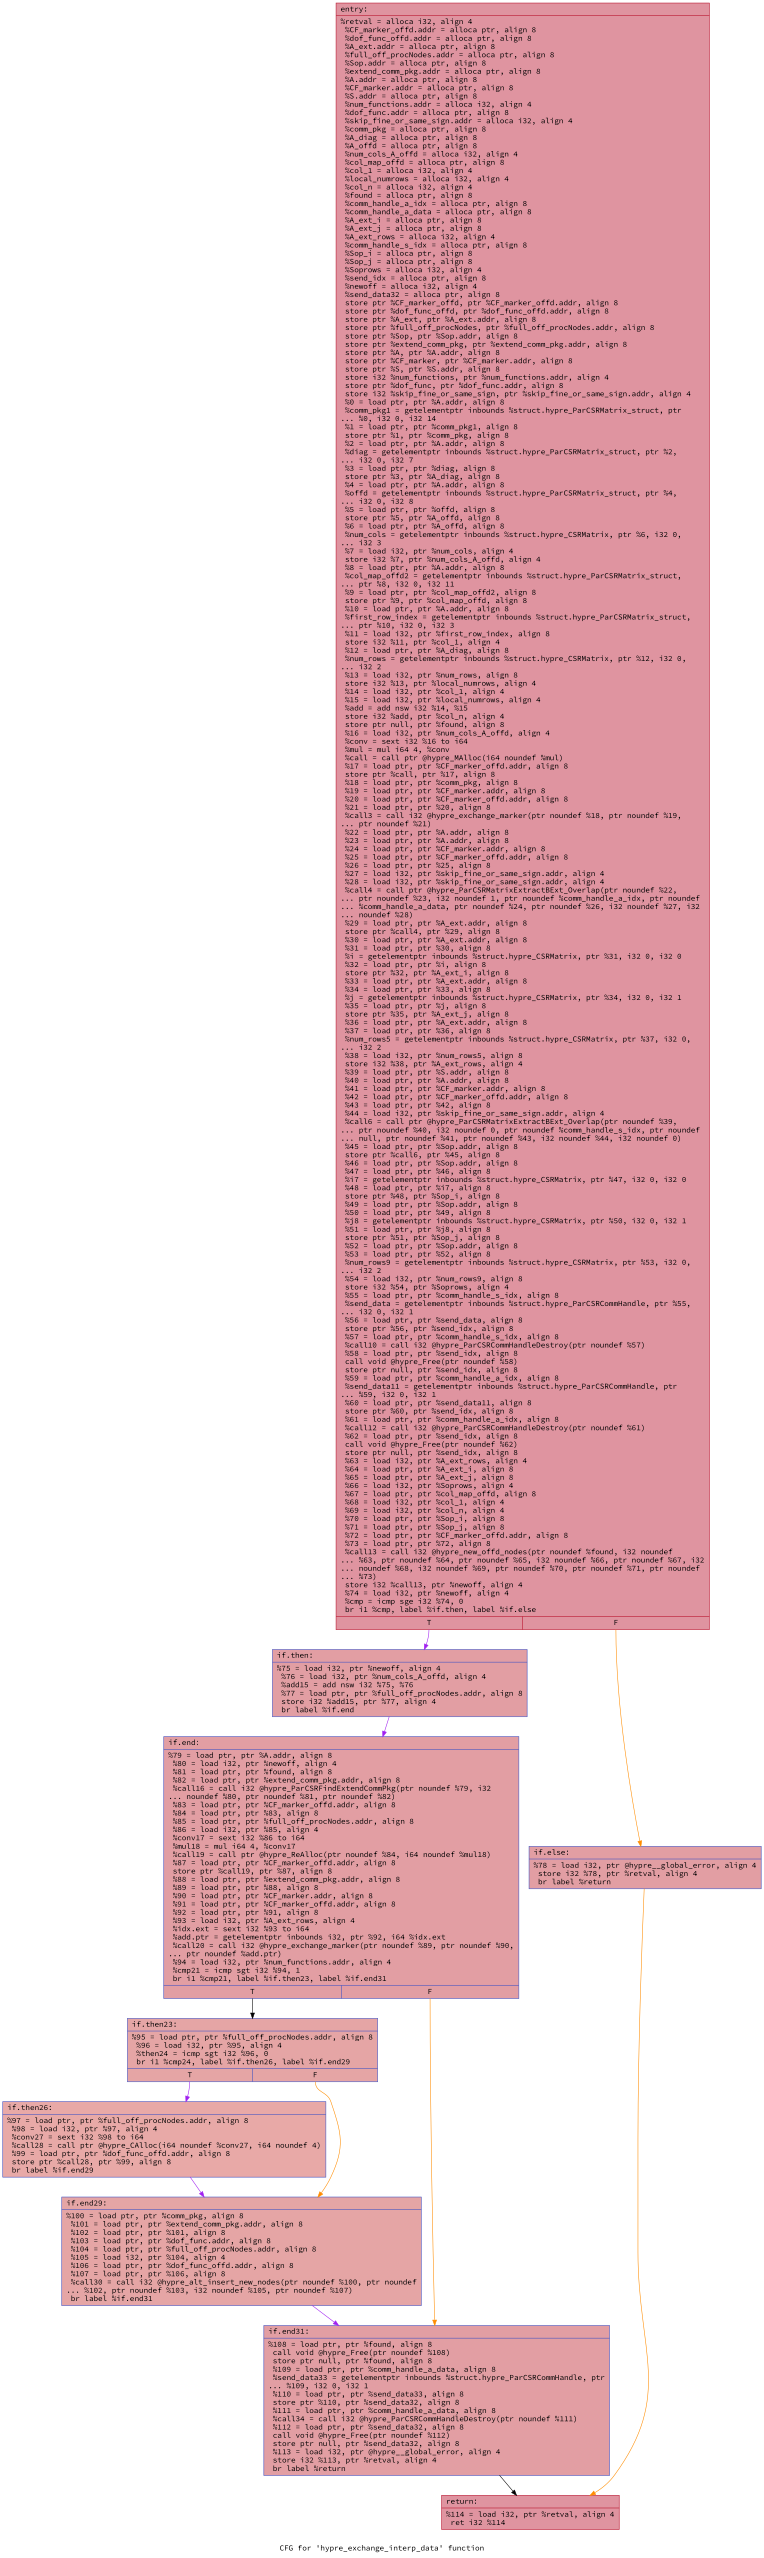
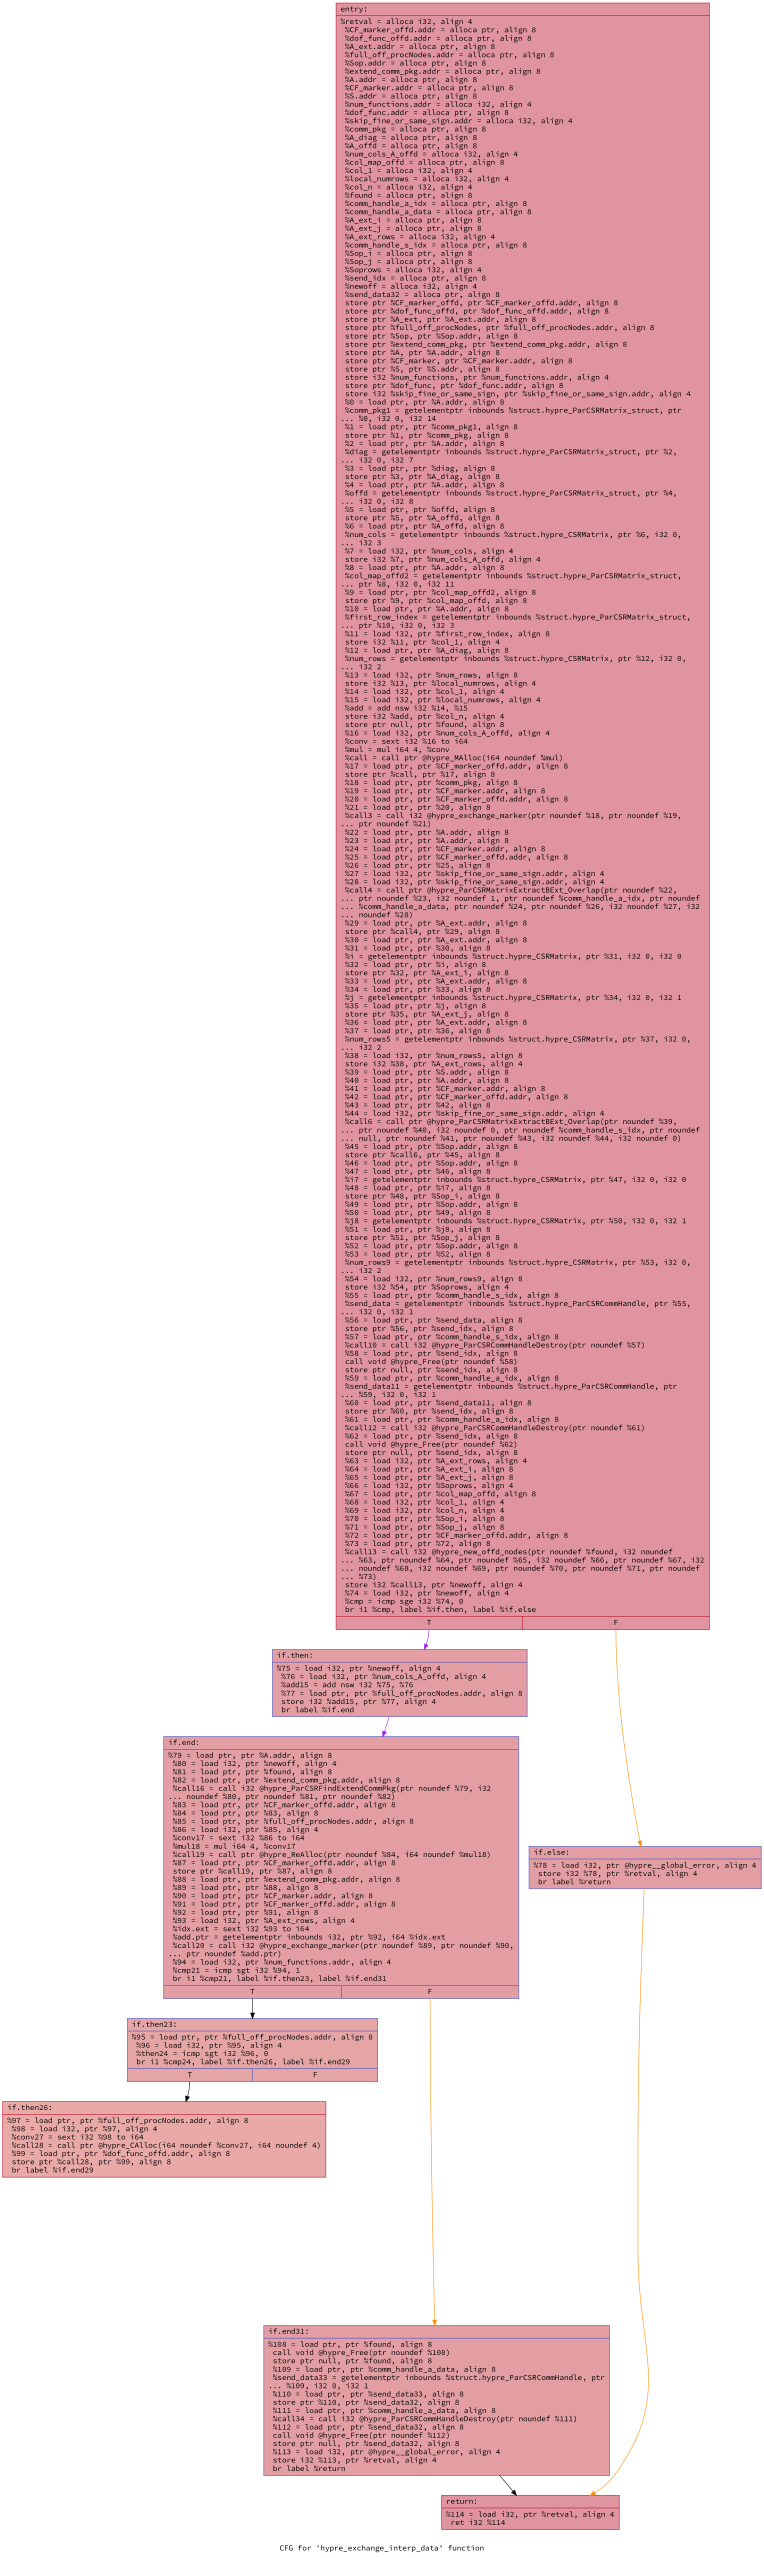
(189, 2089) -> (189, 2089)
(164, 2139) -> (164, 2139)
(242, 2251) -> none
